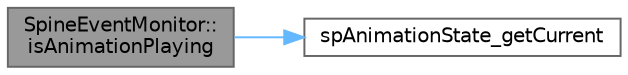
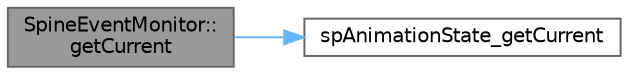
(121, 37) -> (121, 37)
